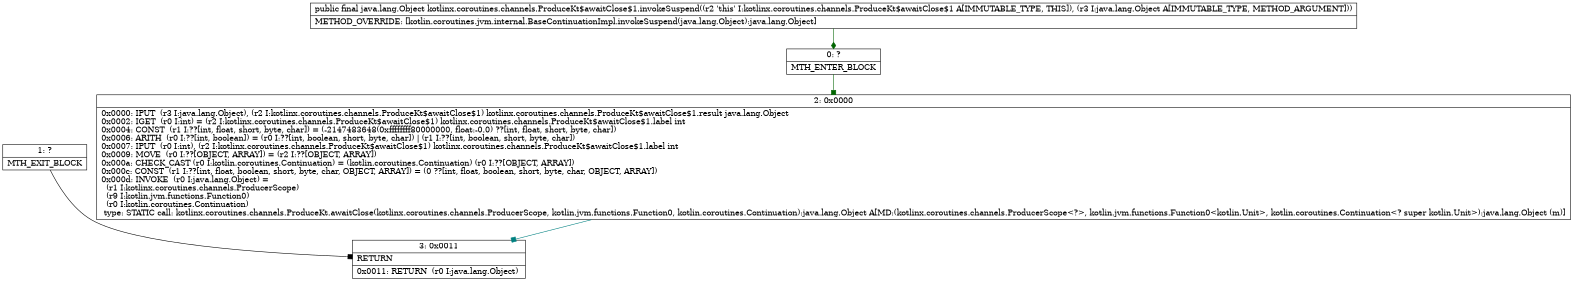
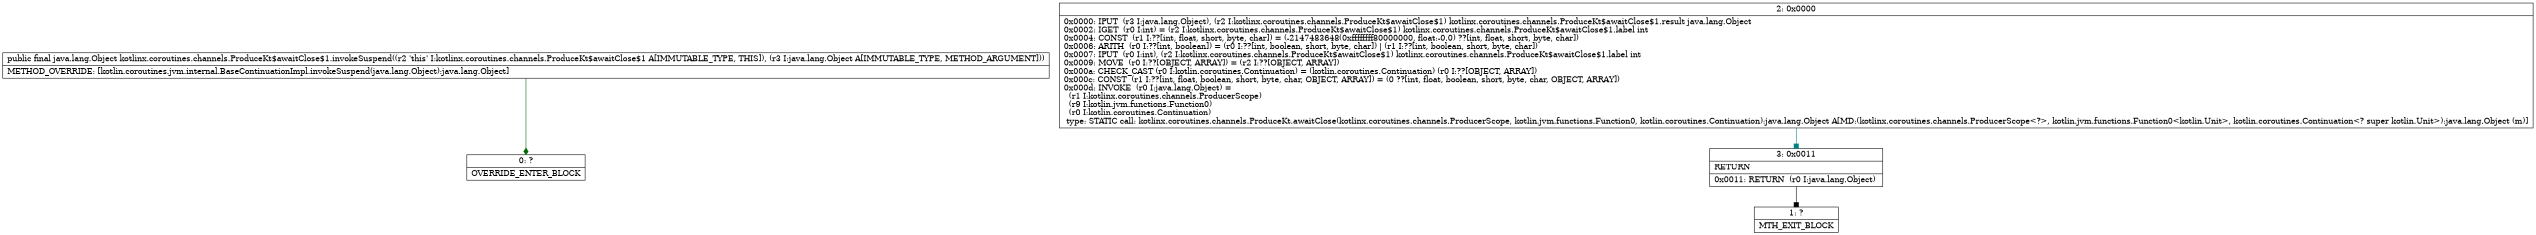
(834, 68) -> (526, 174)
(834, 82) -> none
(185, 244) -> (1796, 194)
